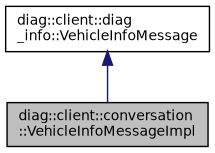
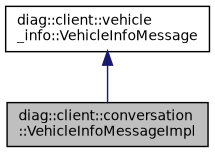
(108, 29) -> (108, 29)
